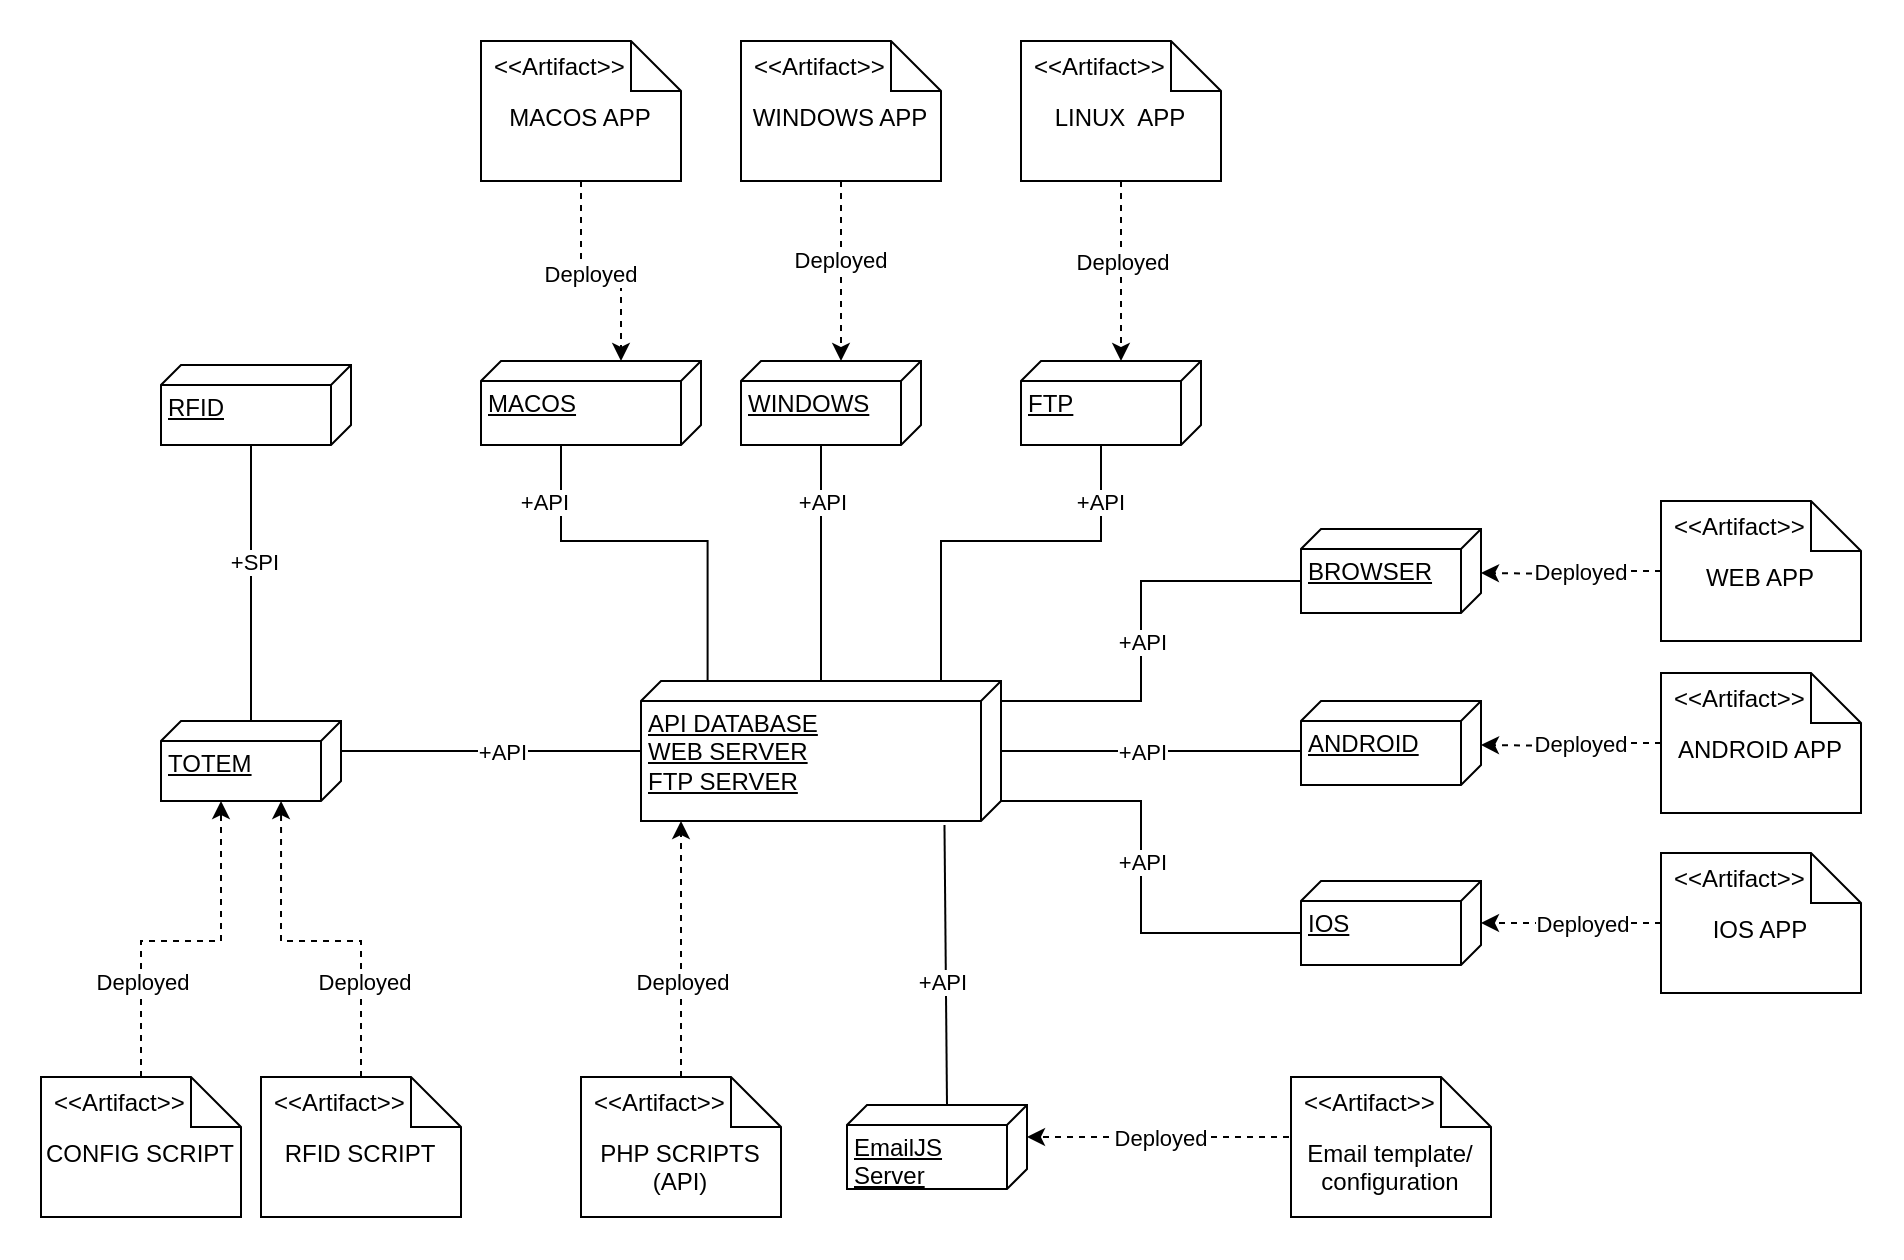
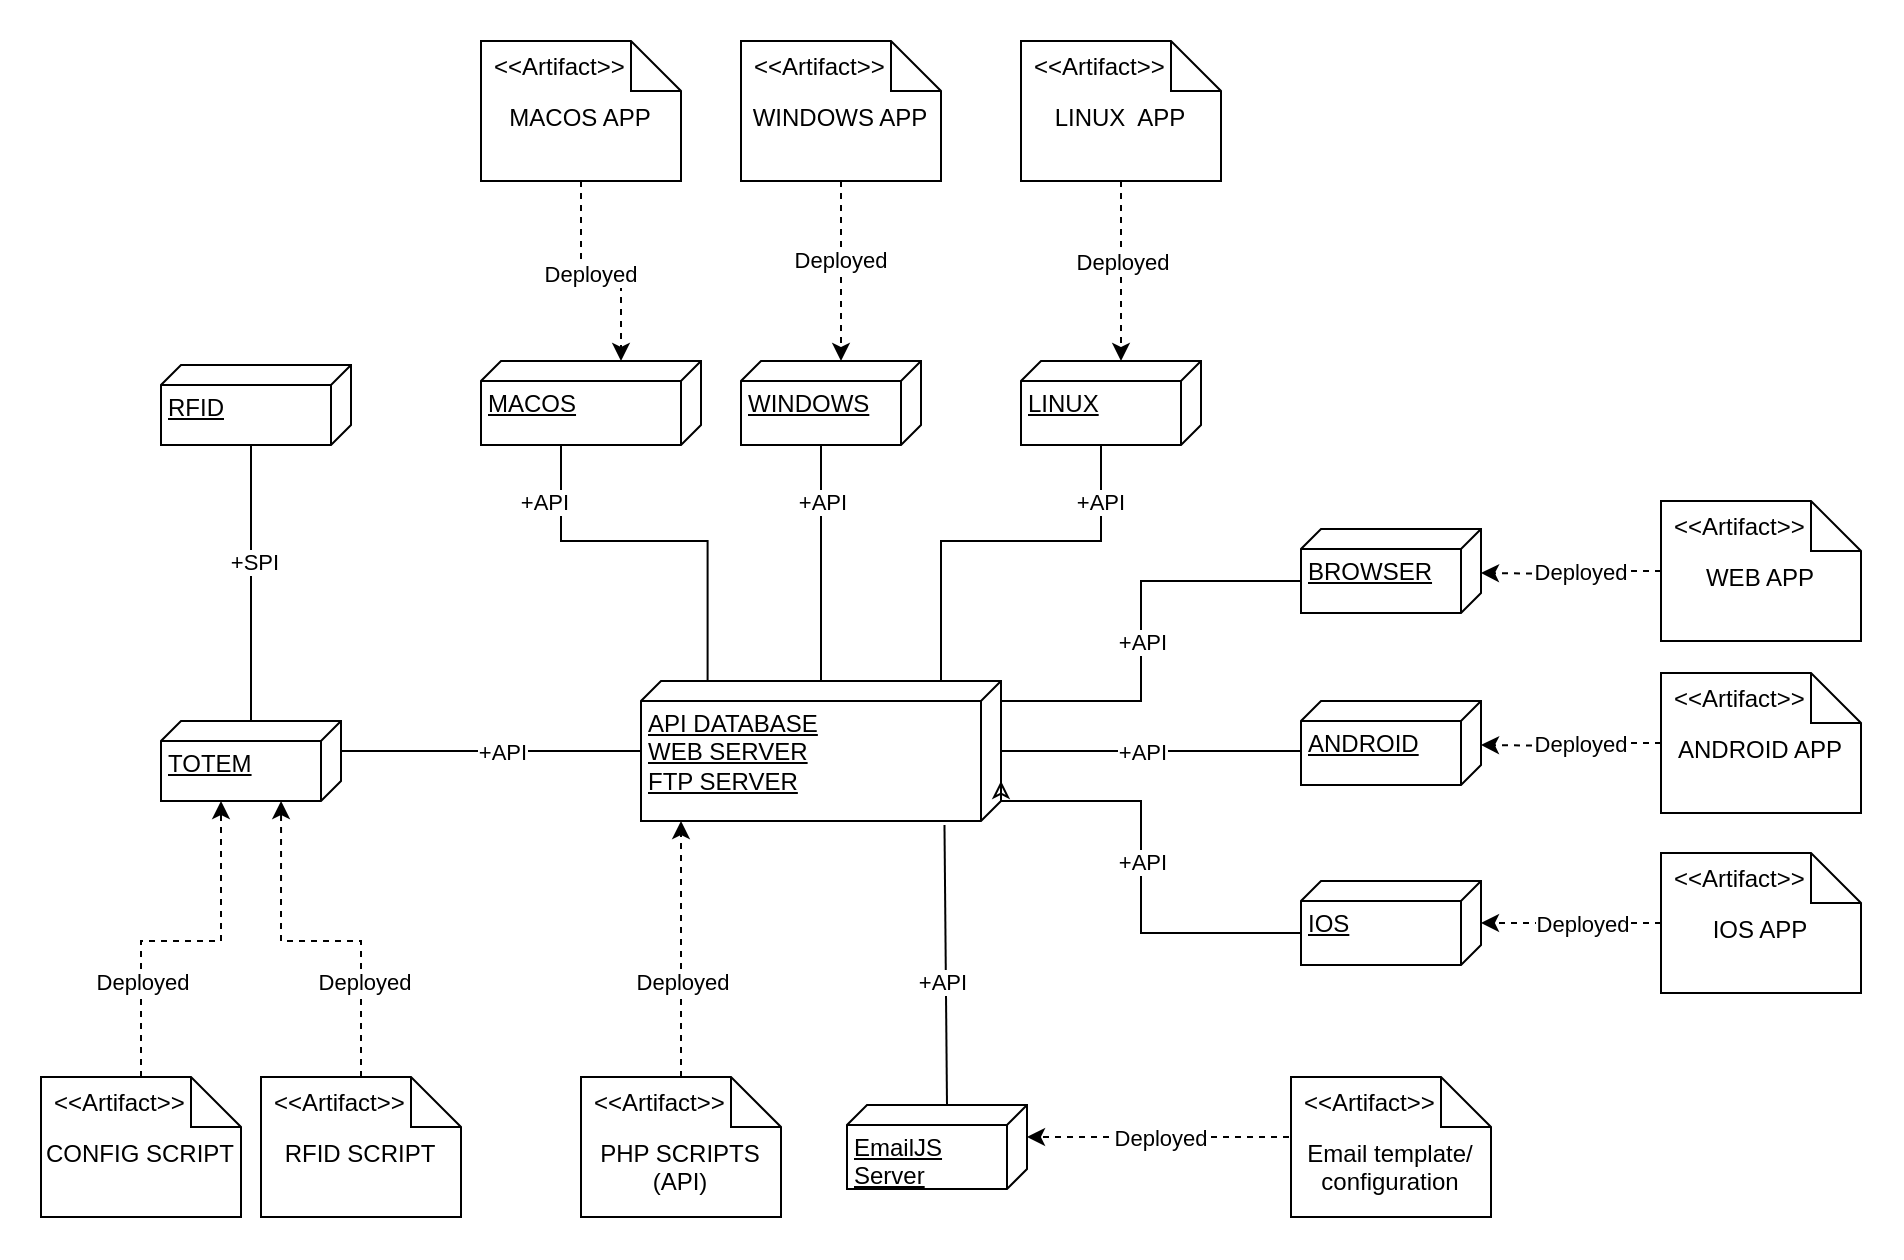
(1049, 405) -> (1063, 405)
(1001, 790) -> (1001, 796)
